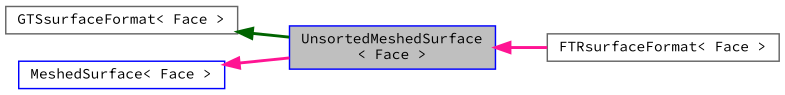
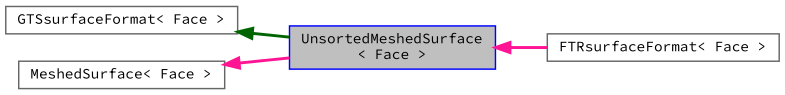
(122, 75) -> (122, 75)
